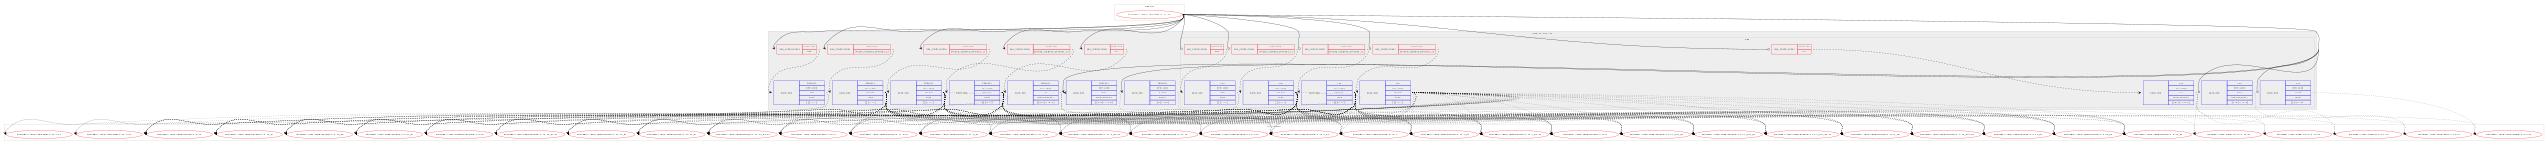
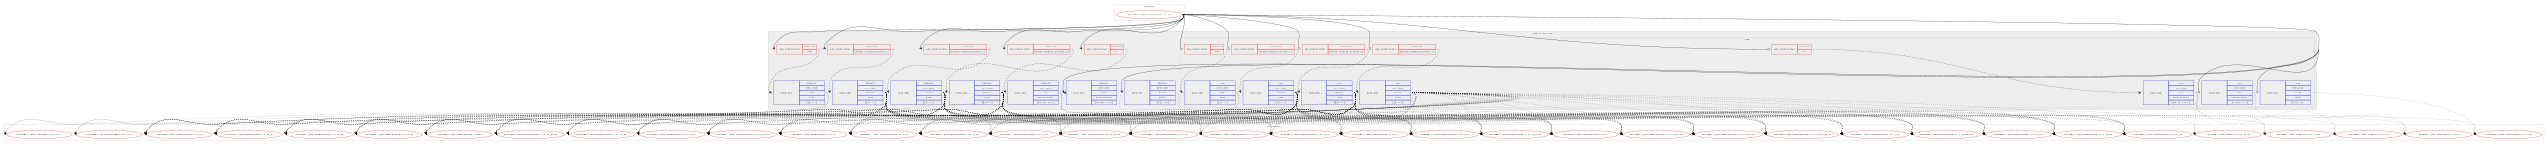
(460, 135) -> (460, 135)
